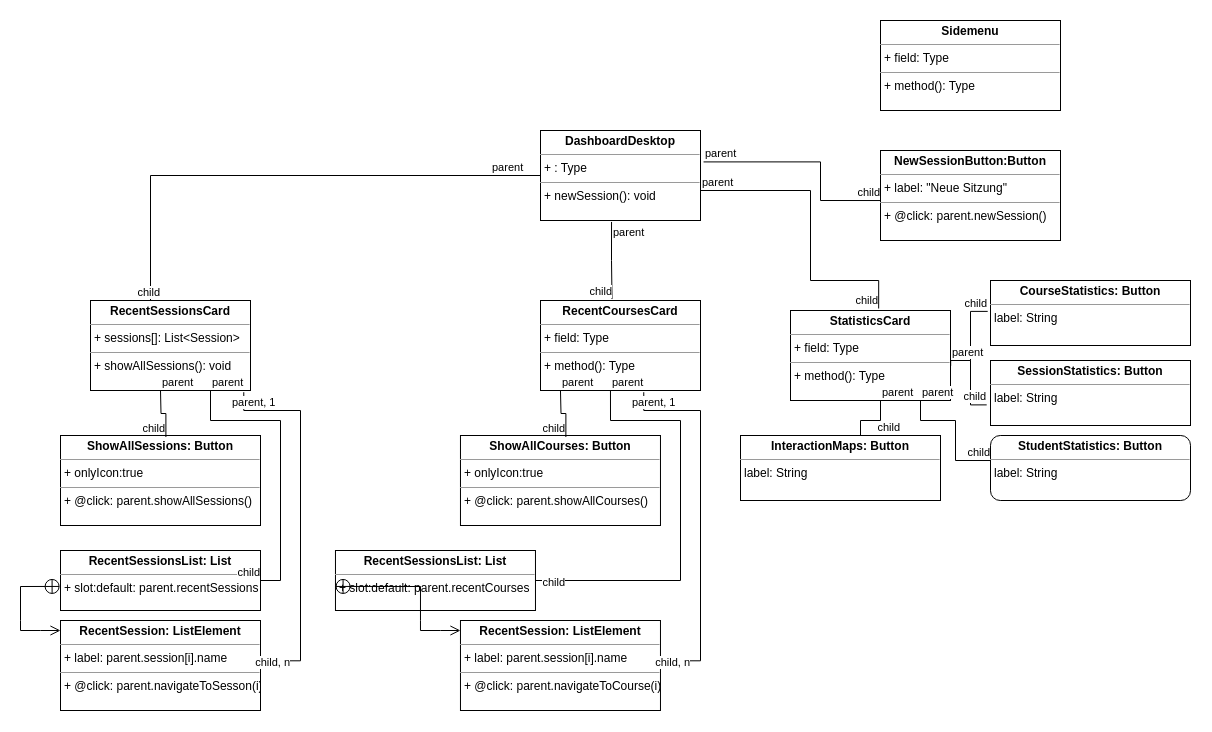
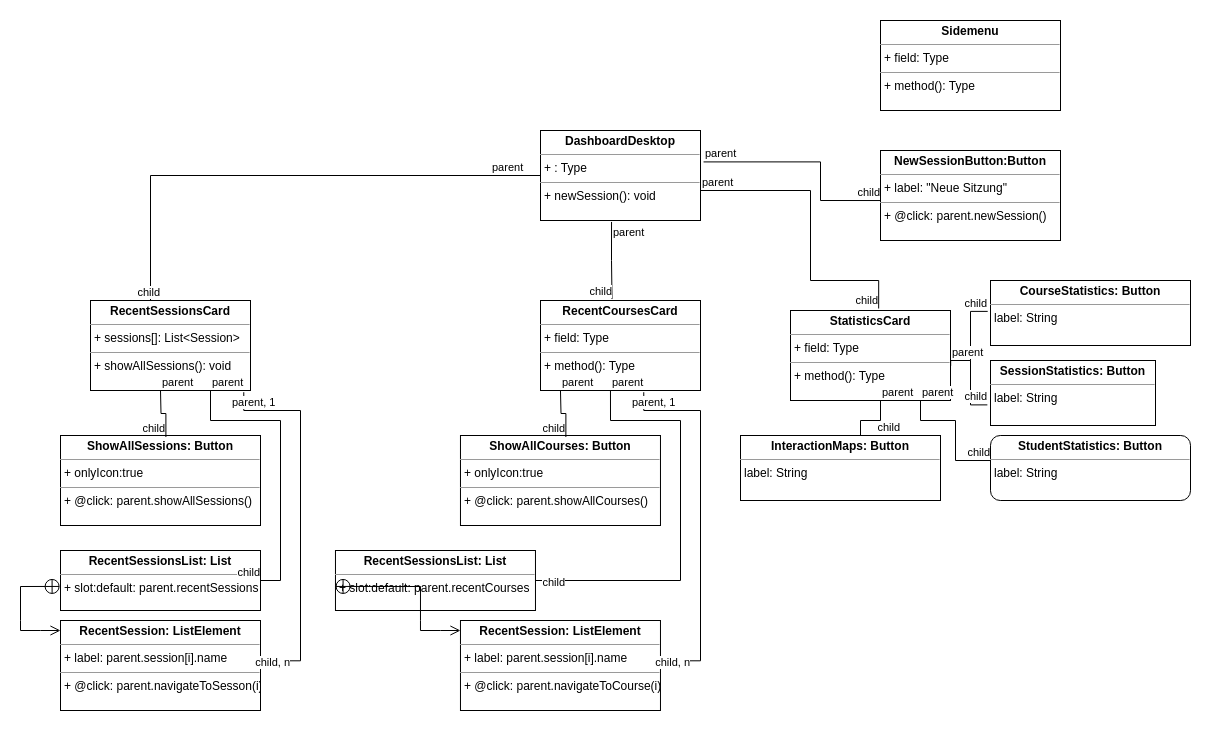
(1091, 393) -> (1073, 393)
